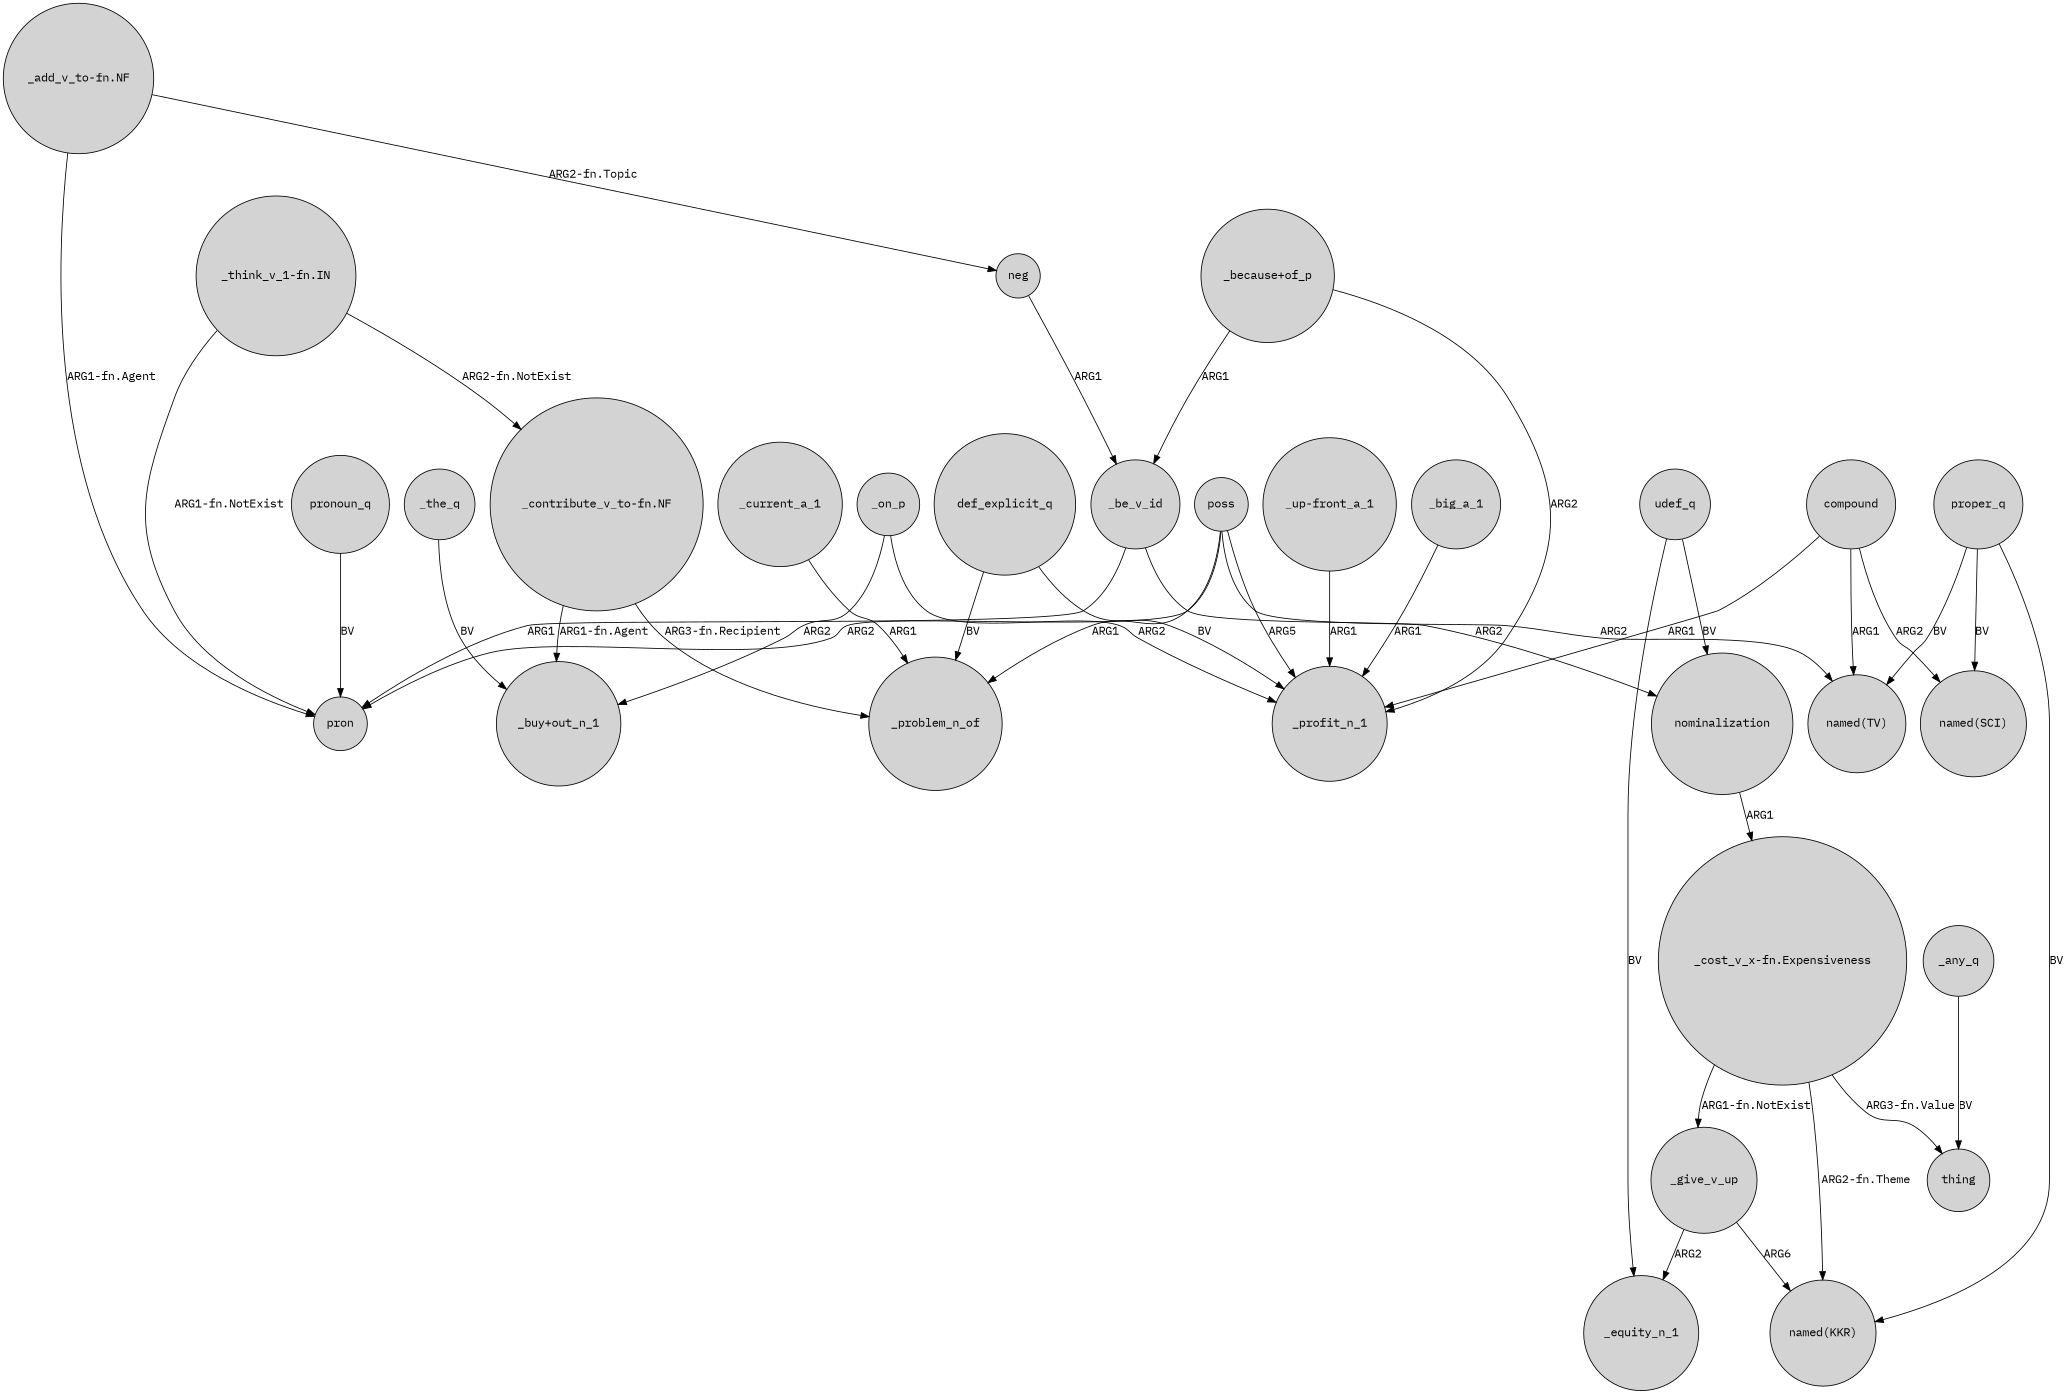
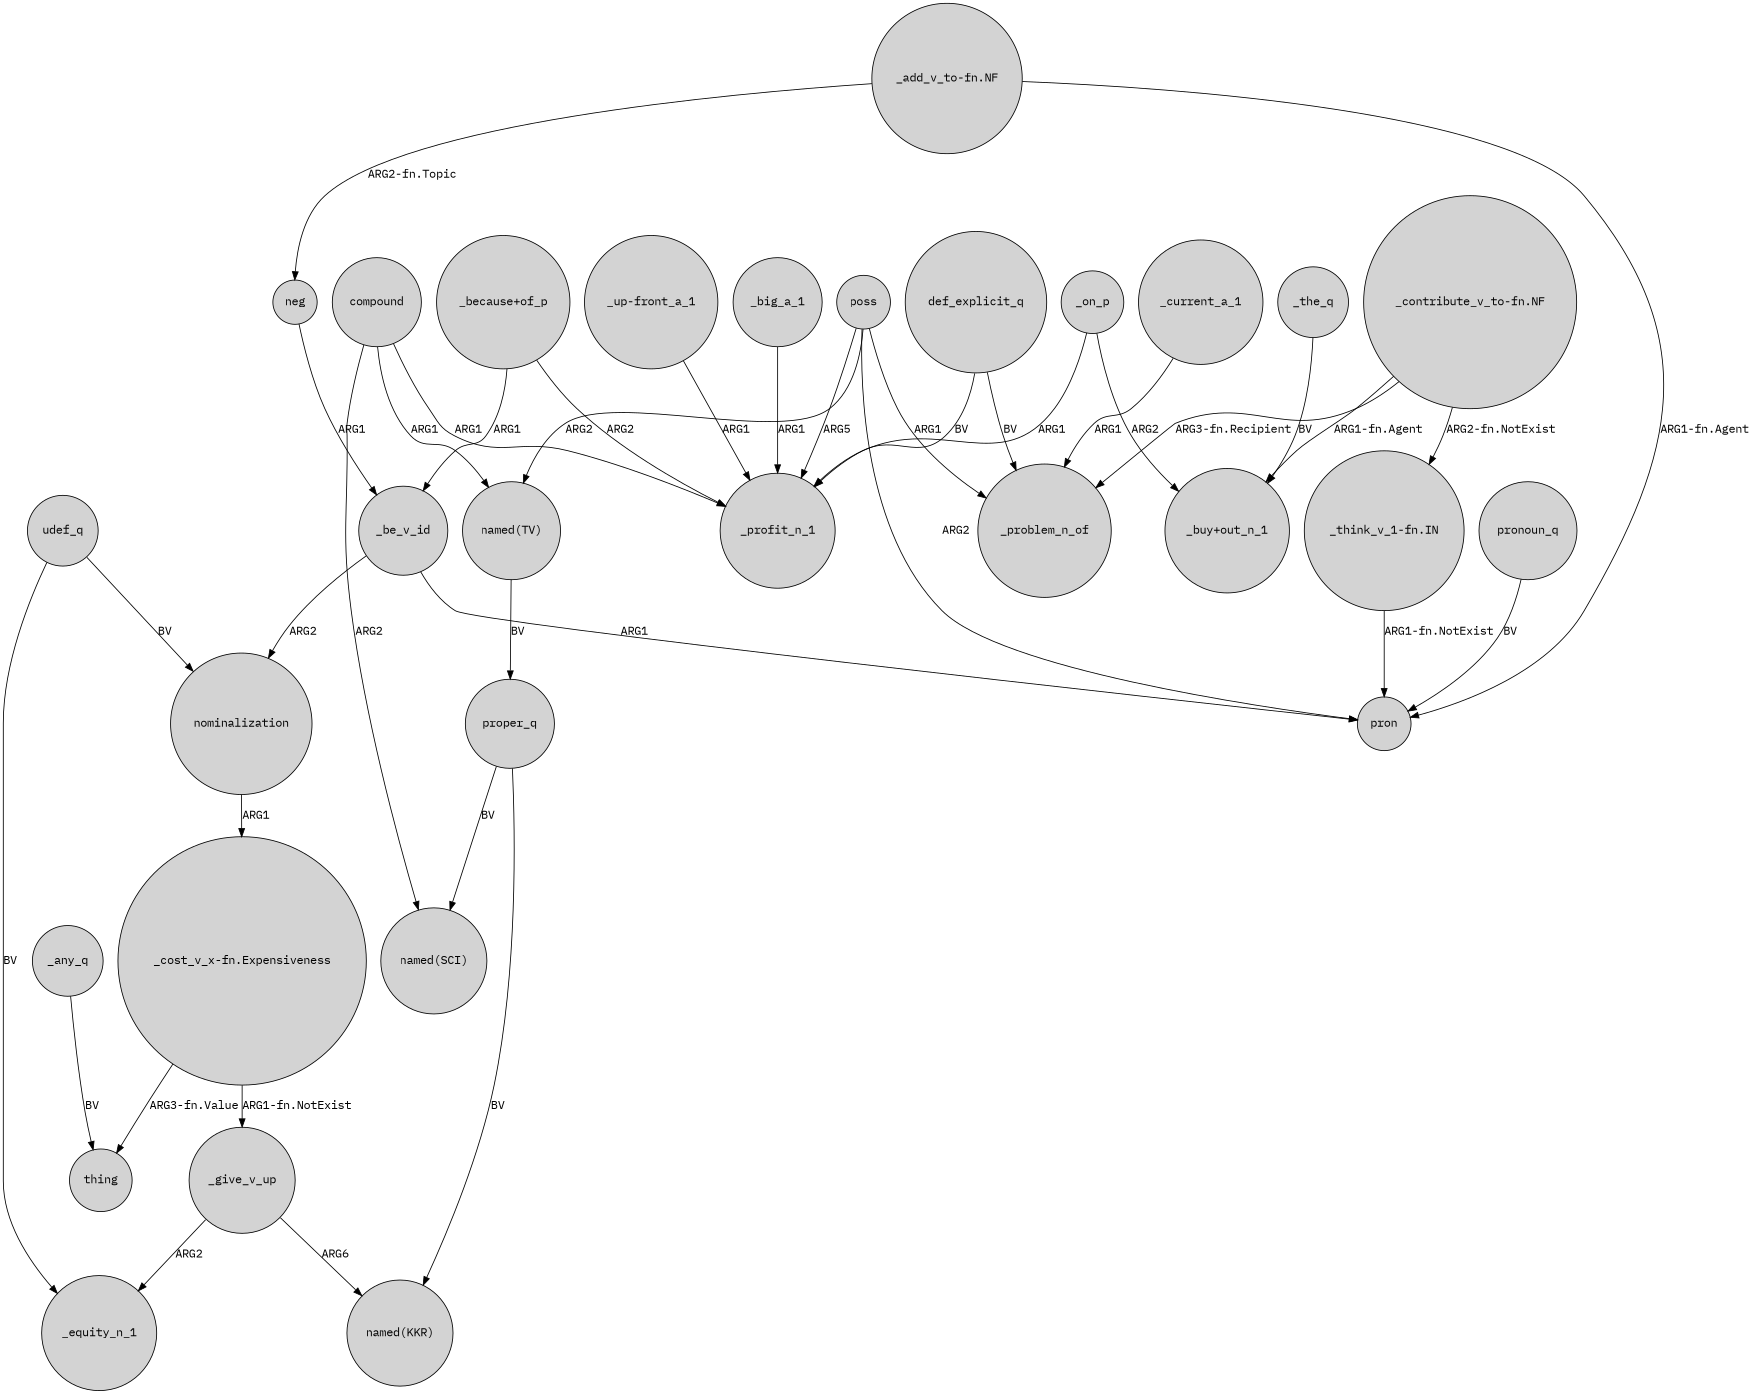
(433, 364) -> (1444, 433)
(1938, 618) -> (511, 627)
(1152, 632) -> (1052, 430)
(1819, 1177) -> none
